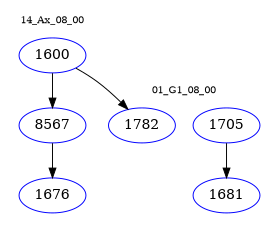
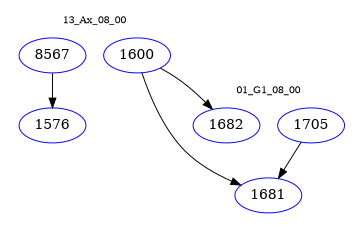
(52, 21) -> (95, 21)
(52, 86) -> (172, 135)
(142, 125) -> (227, 125)
(52, 195) -> (52, 125)
